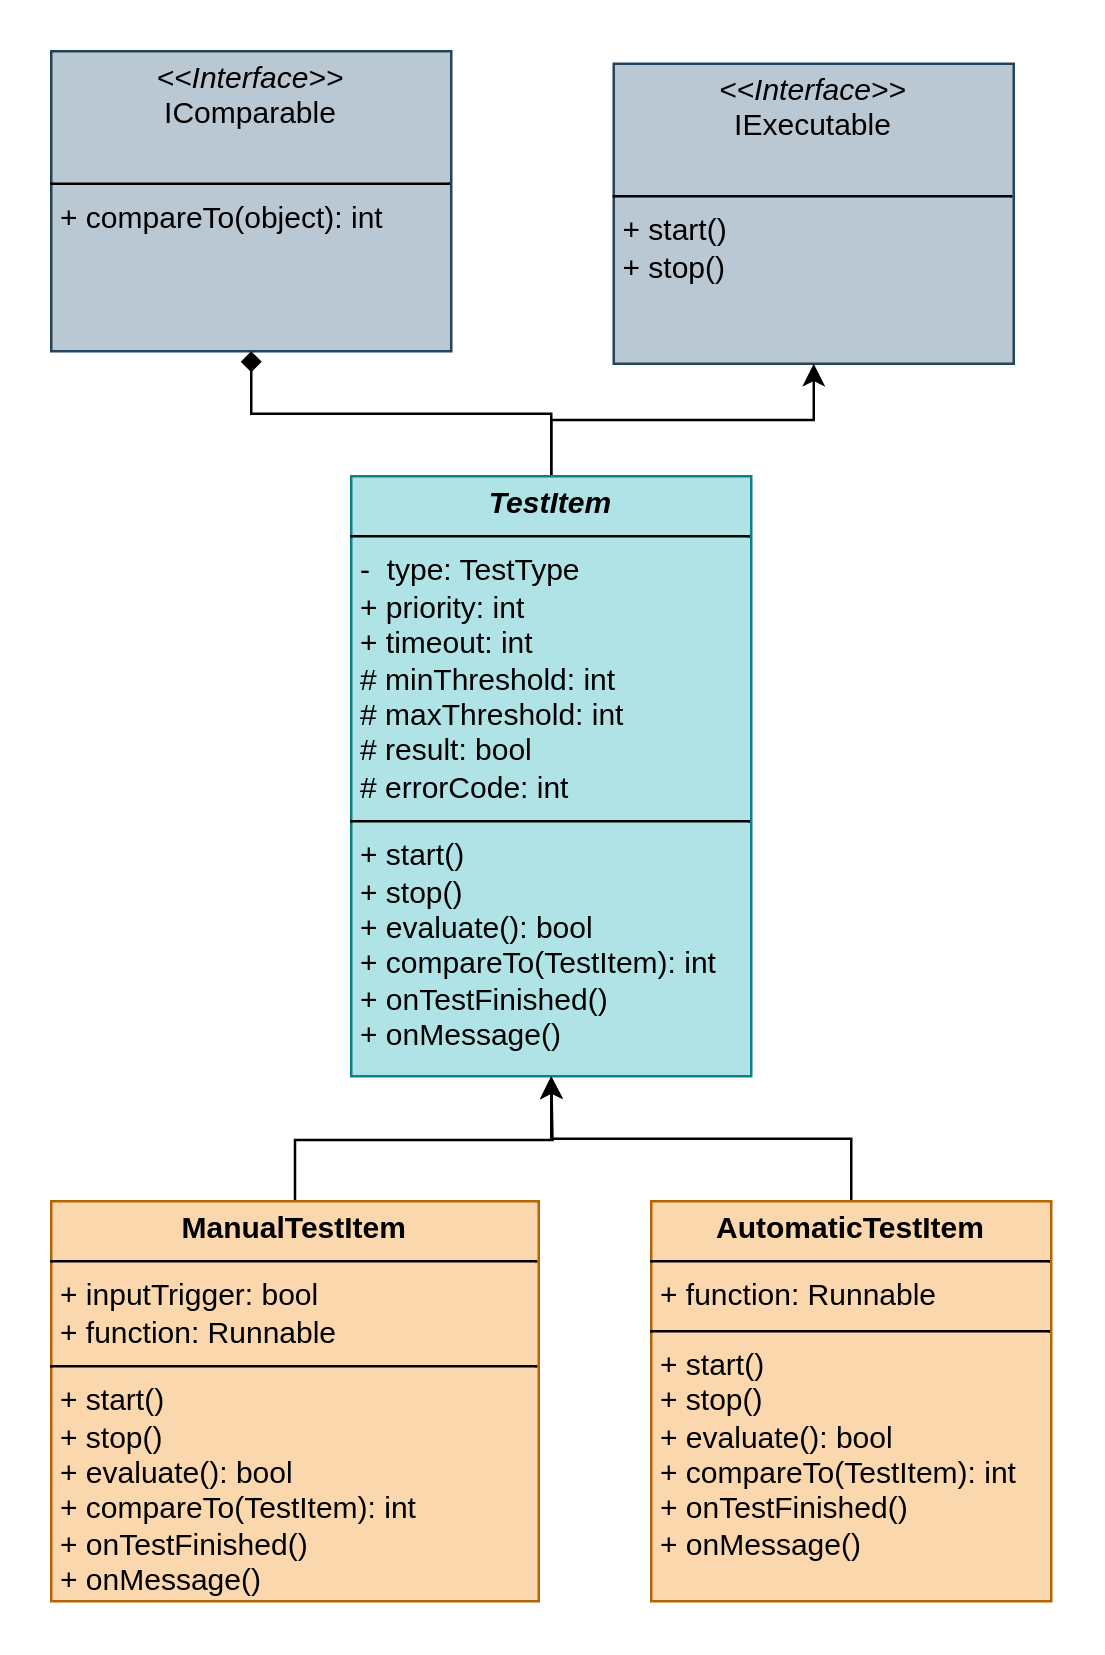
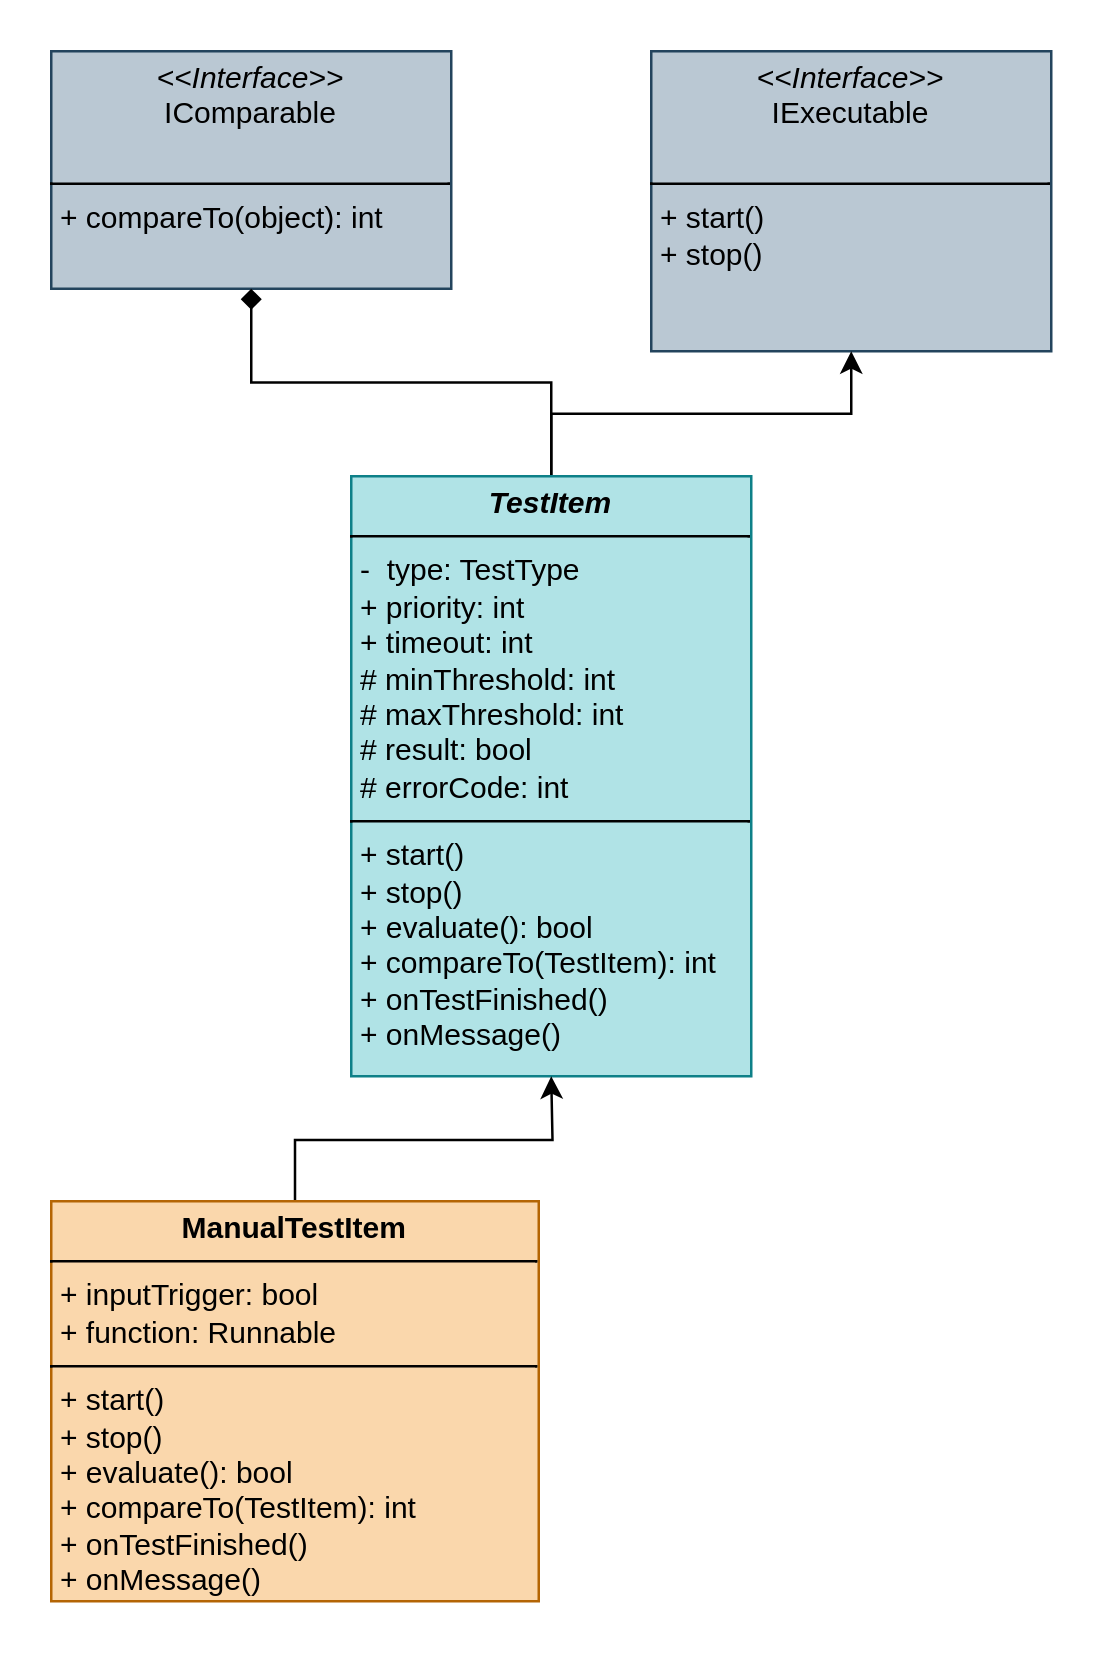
(251, 201) -> (251, 170)
(814, 214) -> (851, 201)
(735, 1139) -> none
(851, 1401) -> none
